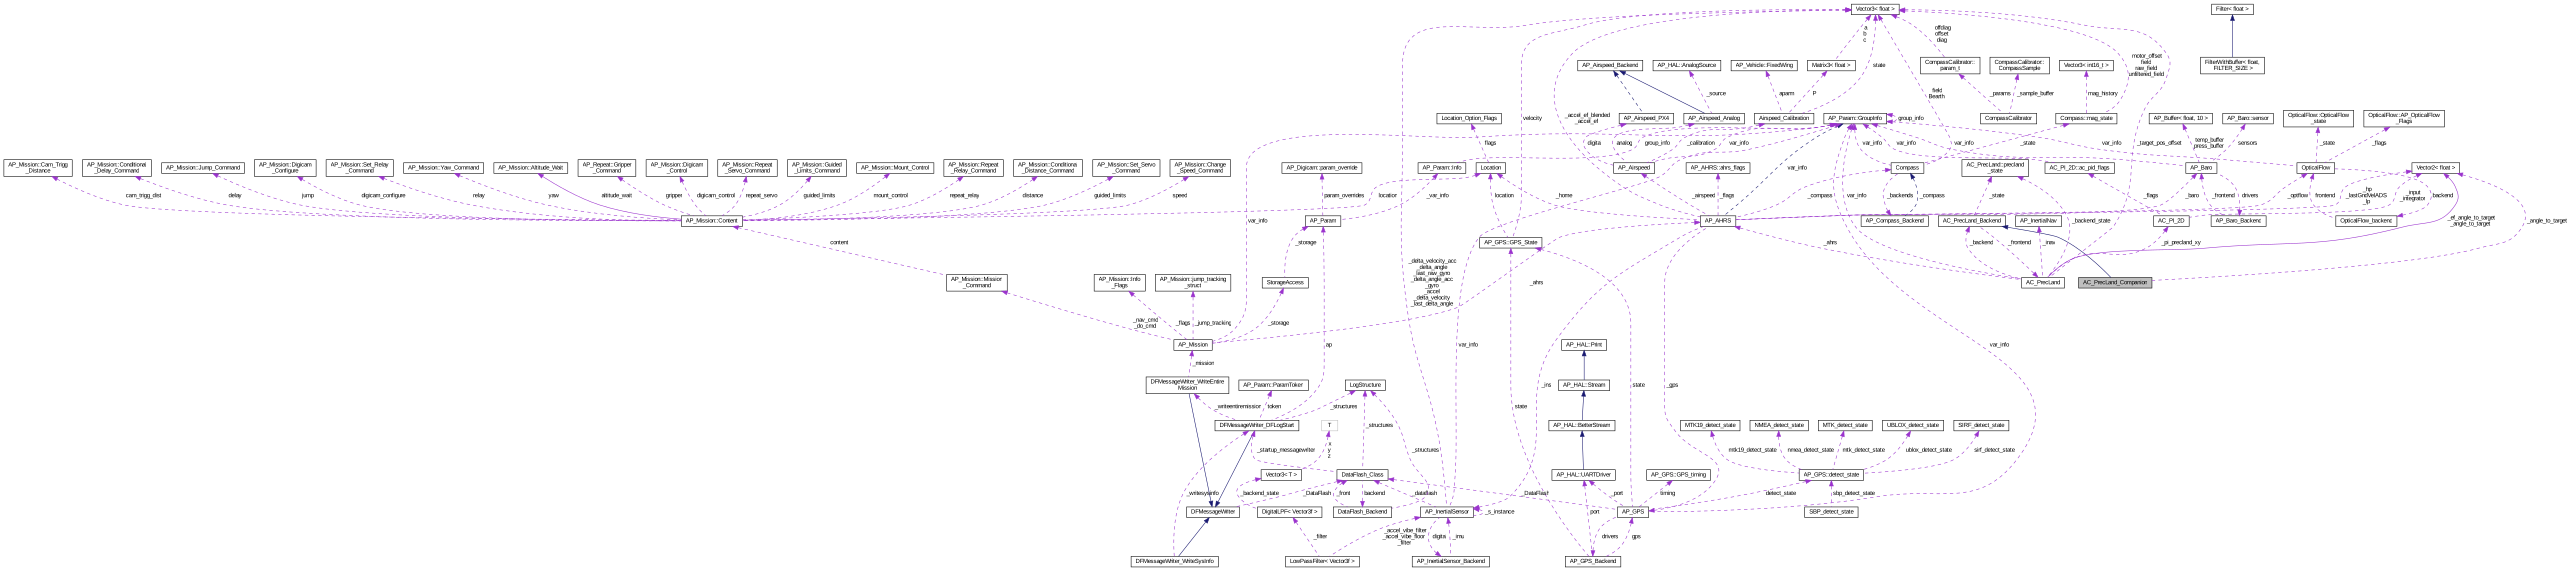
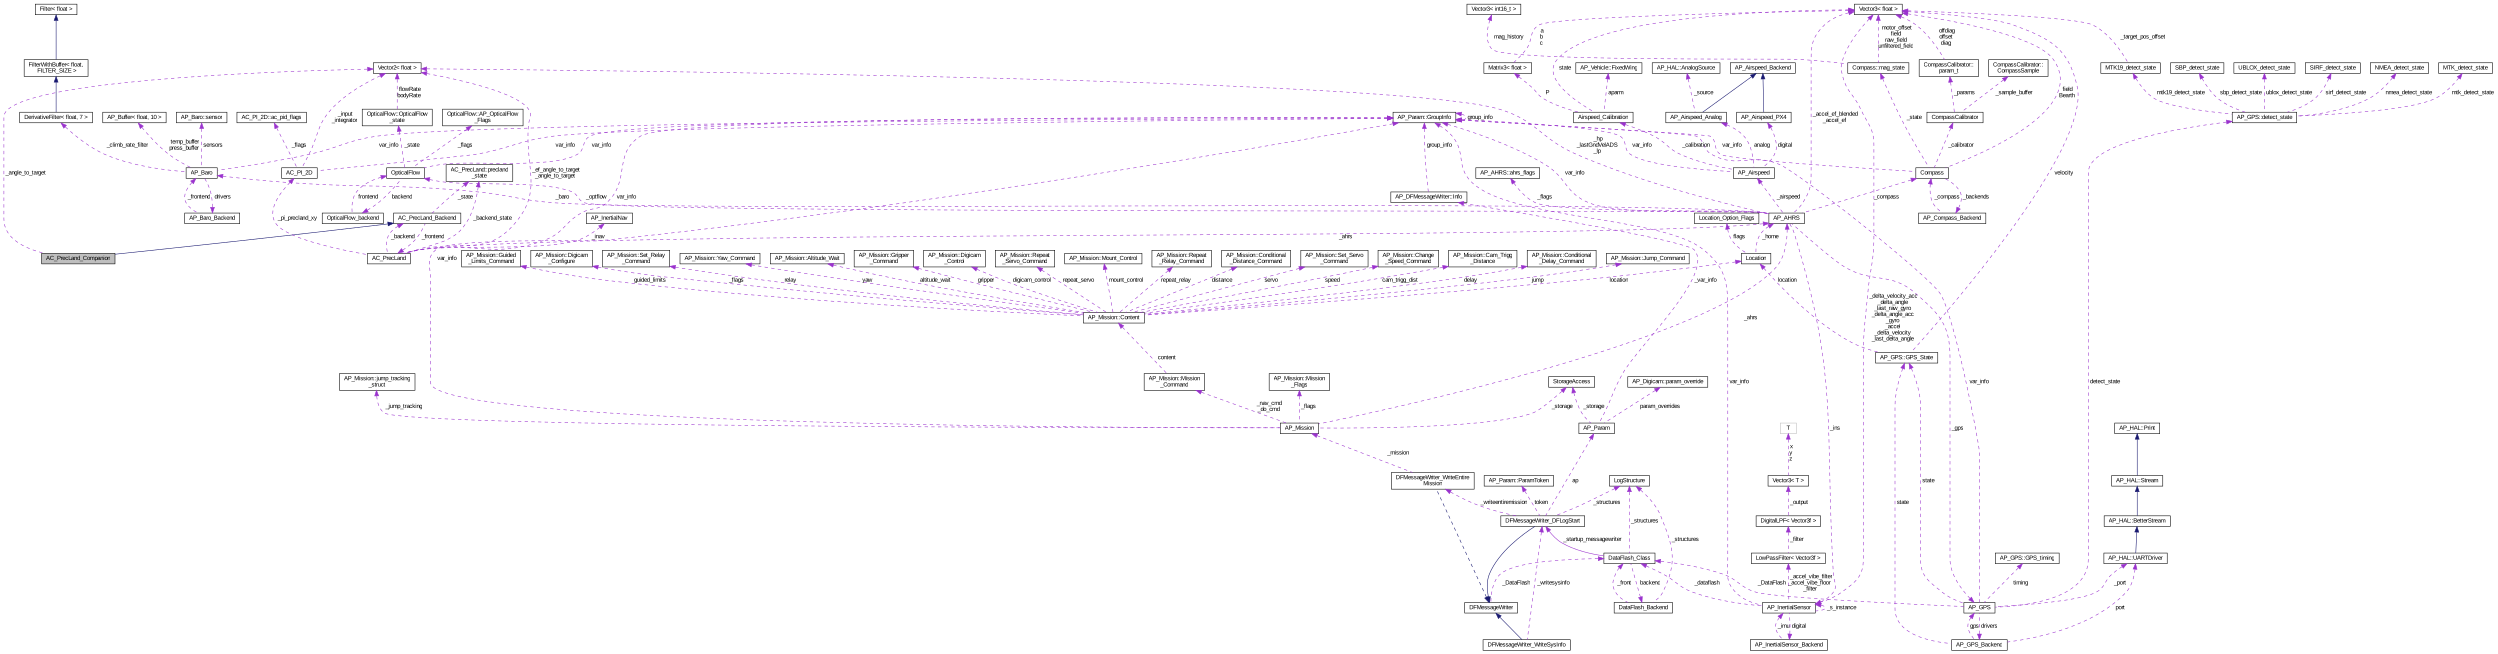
(2166, 53) -> (2027, 16)
none -> (397, 94)
(1630, 94) -> (1763, 96)
none -> (56, 118)
none -> (1942, 148)
(1962, 158) -> (851, 126)
(1778, 167) -> (1589, 203)
(607, 168) -> (884, 259)
(1442, 168) -> (1429, 197)
(382, 196) -> (736, 280)
(1109, 196) -> (1271, 280)
(1918, 199) -> (1932, 201)
(609, 208) -> (958, 291)
(1597, 212) -> (1758, 238)
(2268, 244) -> (530, 172)
(1287, 250) -> (1580, 409)
(1120, 283) -> (1299, 382)
(1200, 447) -> (1461, 543)
(1284, 465) -> (1574, 549)
(1259, 494) -> (1798, 502)
(1831, 496) -> (2220, 100)
(1370, 533) -> (1789, 586)
